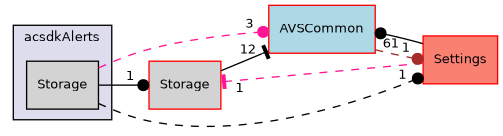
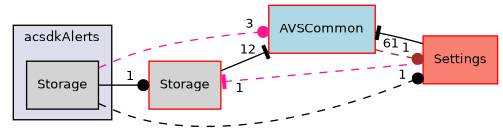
(404, 39) -> (403, 38)
